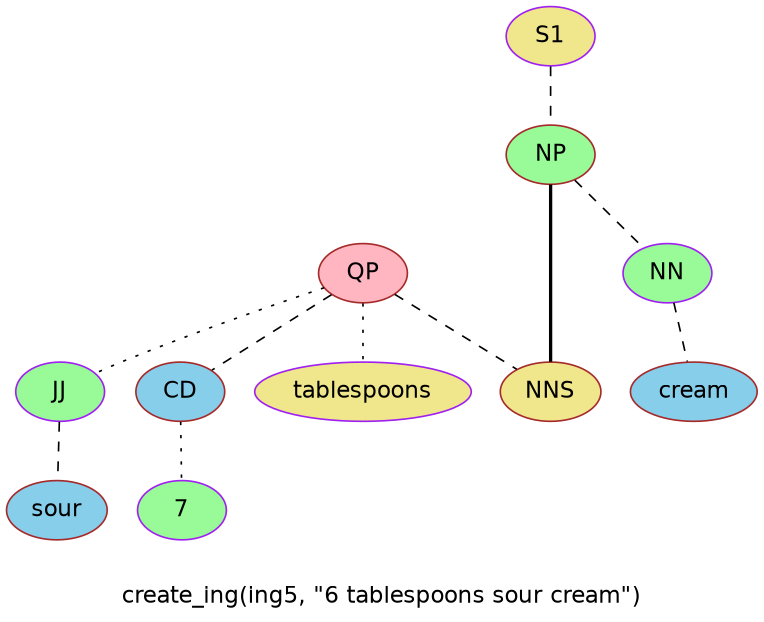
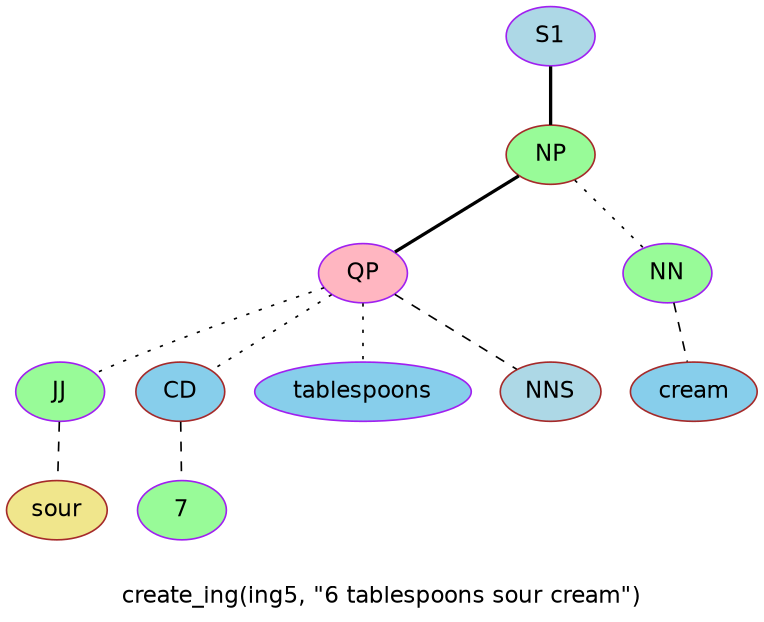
(551, 36) -> (551, 36)
(551, 96) -> (551, 96)
(609, 214) -> (609, 214)
(363, 273) -> (363, 273)
(551, 273) -> (457, 214)
(272, 332) -> (272, 332)
(363, 392) -> (363, 392)
(551, 392) -> (551, 392)
(181, 451) -> (181, 451)
(57, 510) -> (57, 510)
